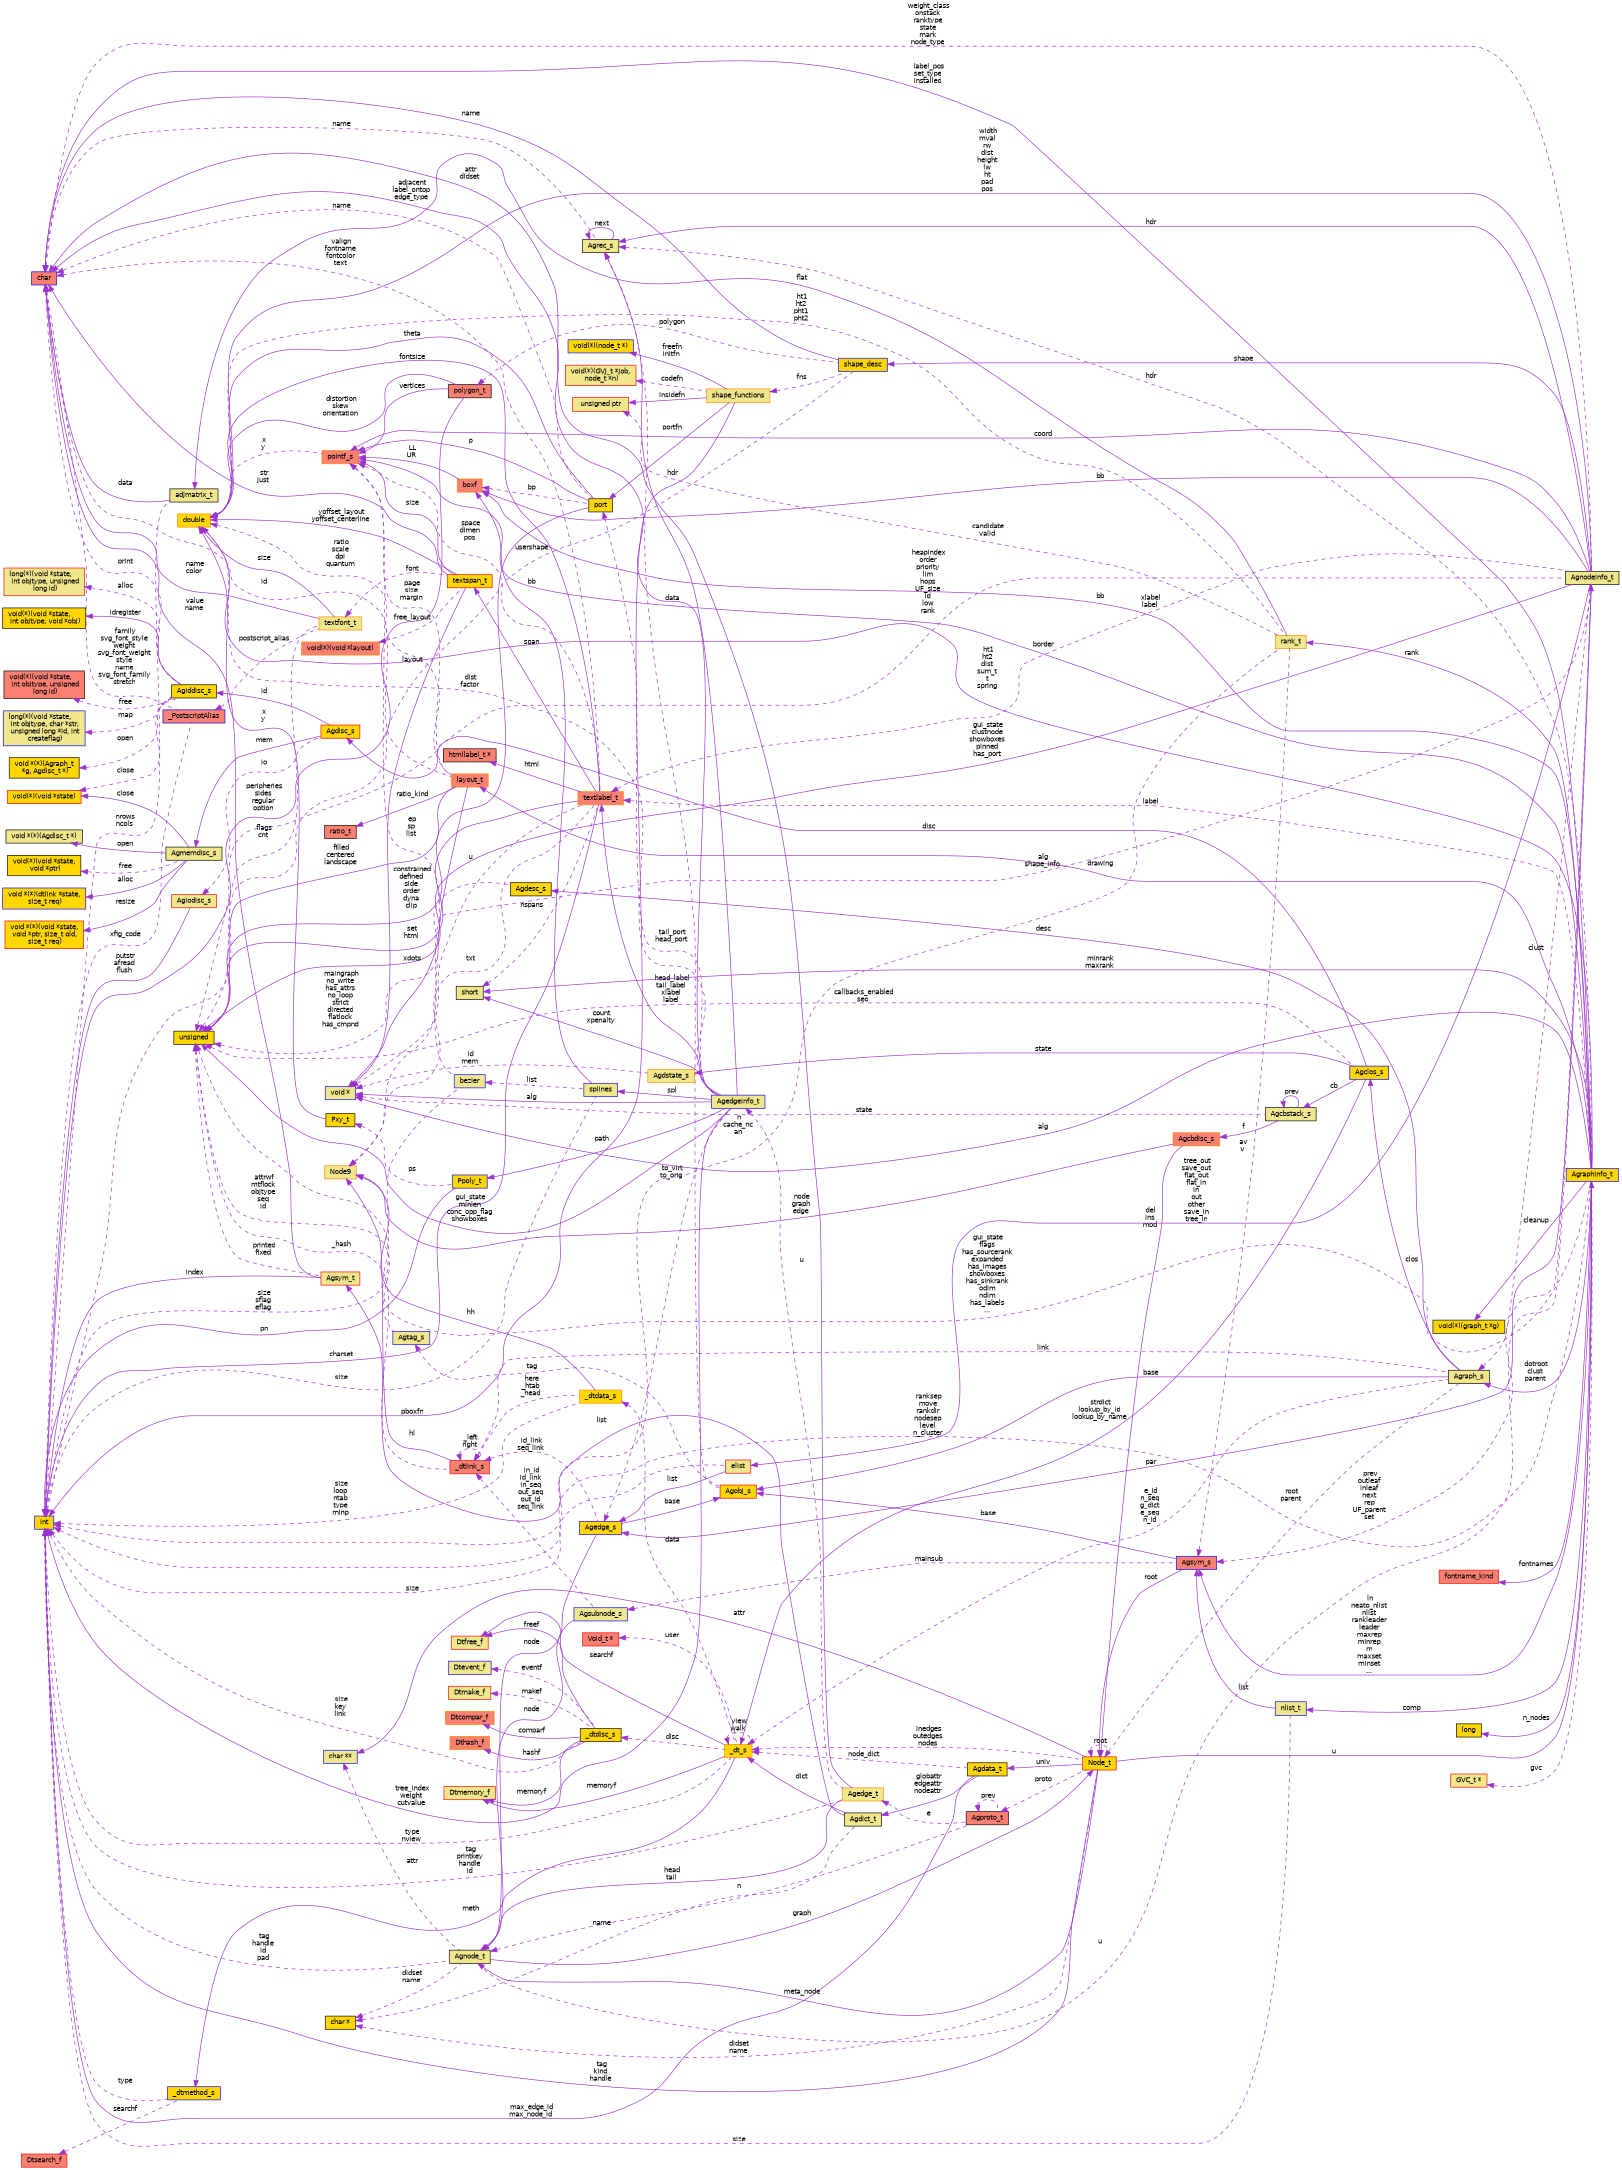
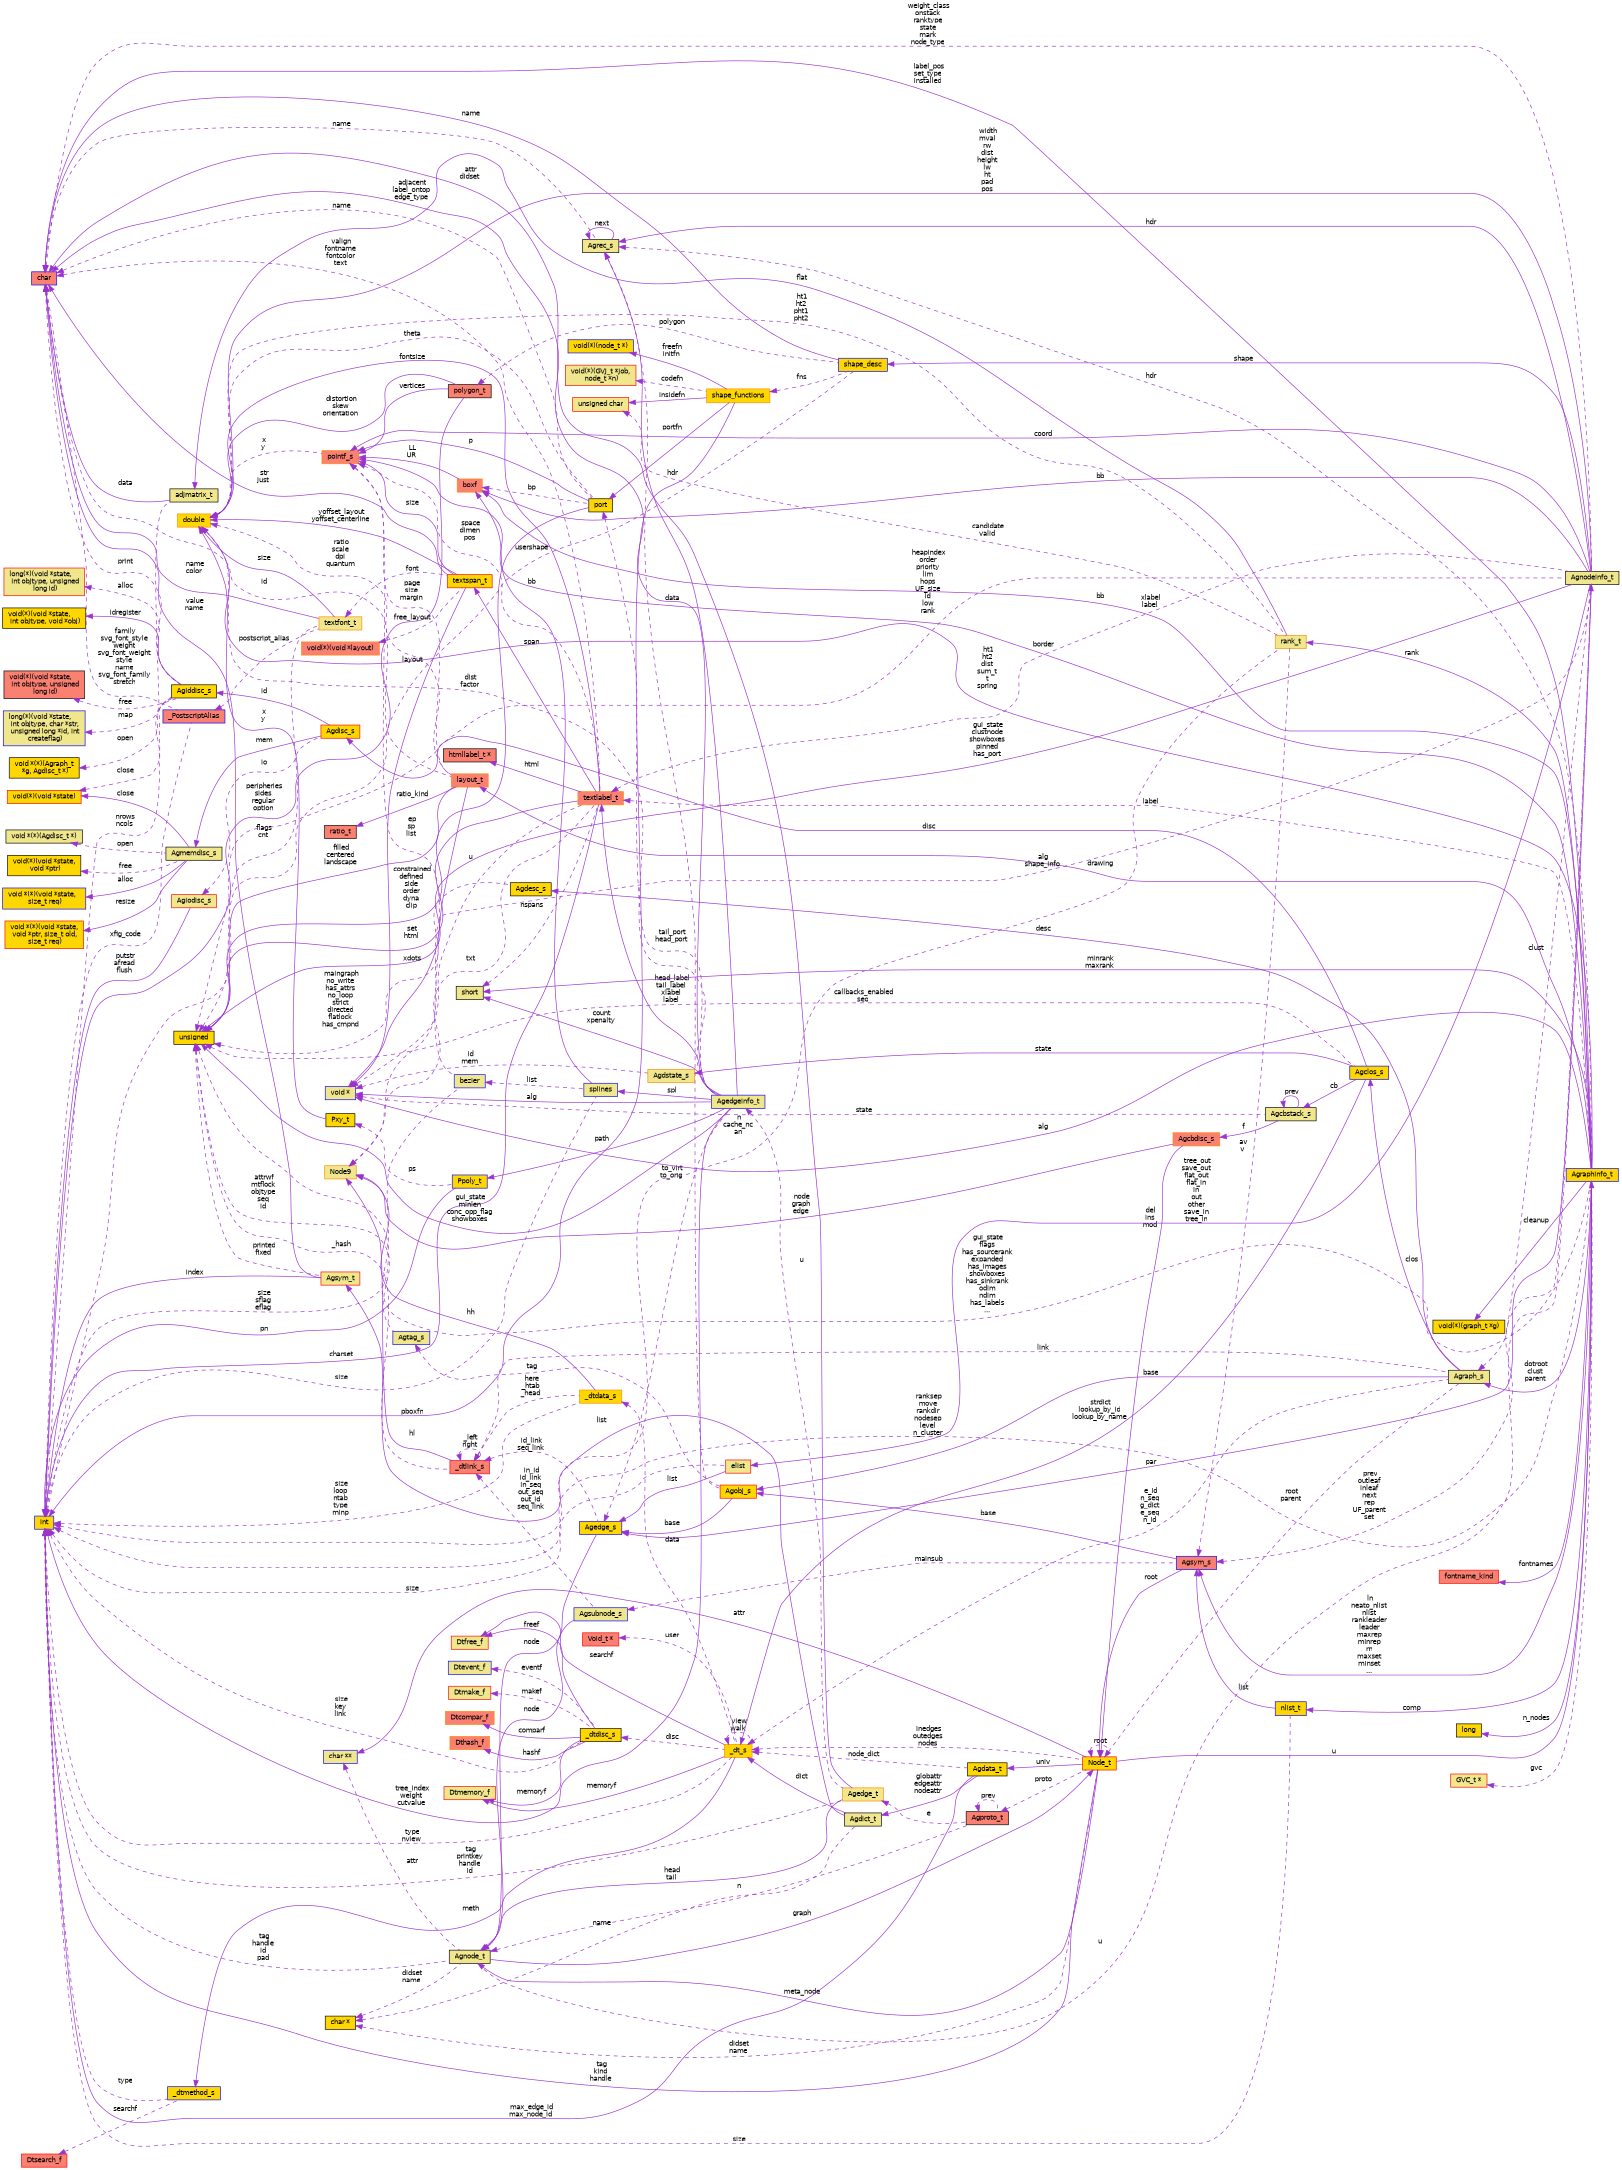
(380, 345) -> (380, 345)
(738, 396) -> (738, 396)
(601, 404) -> (601, 404)
(121, 850) -> (121, 850)
(44, 899) -> (44, 899)
(668, 1513) -> (686, 1530)
(1291, 1709) -> (1291, 1709)
